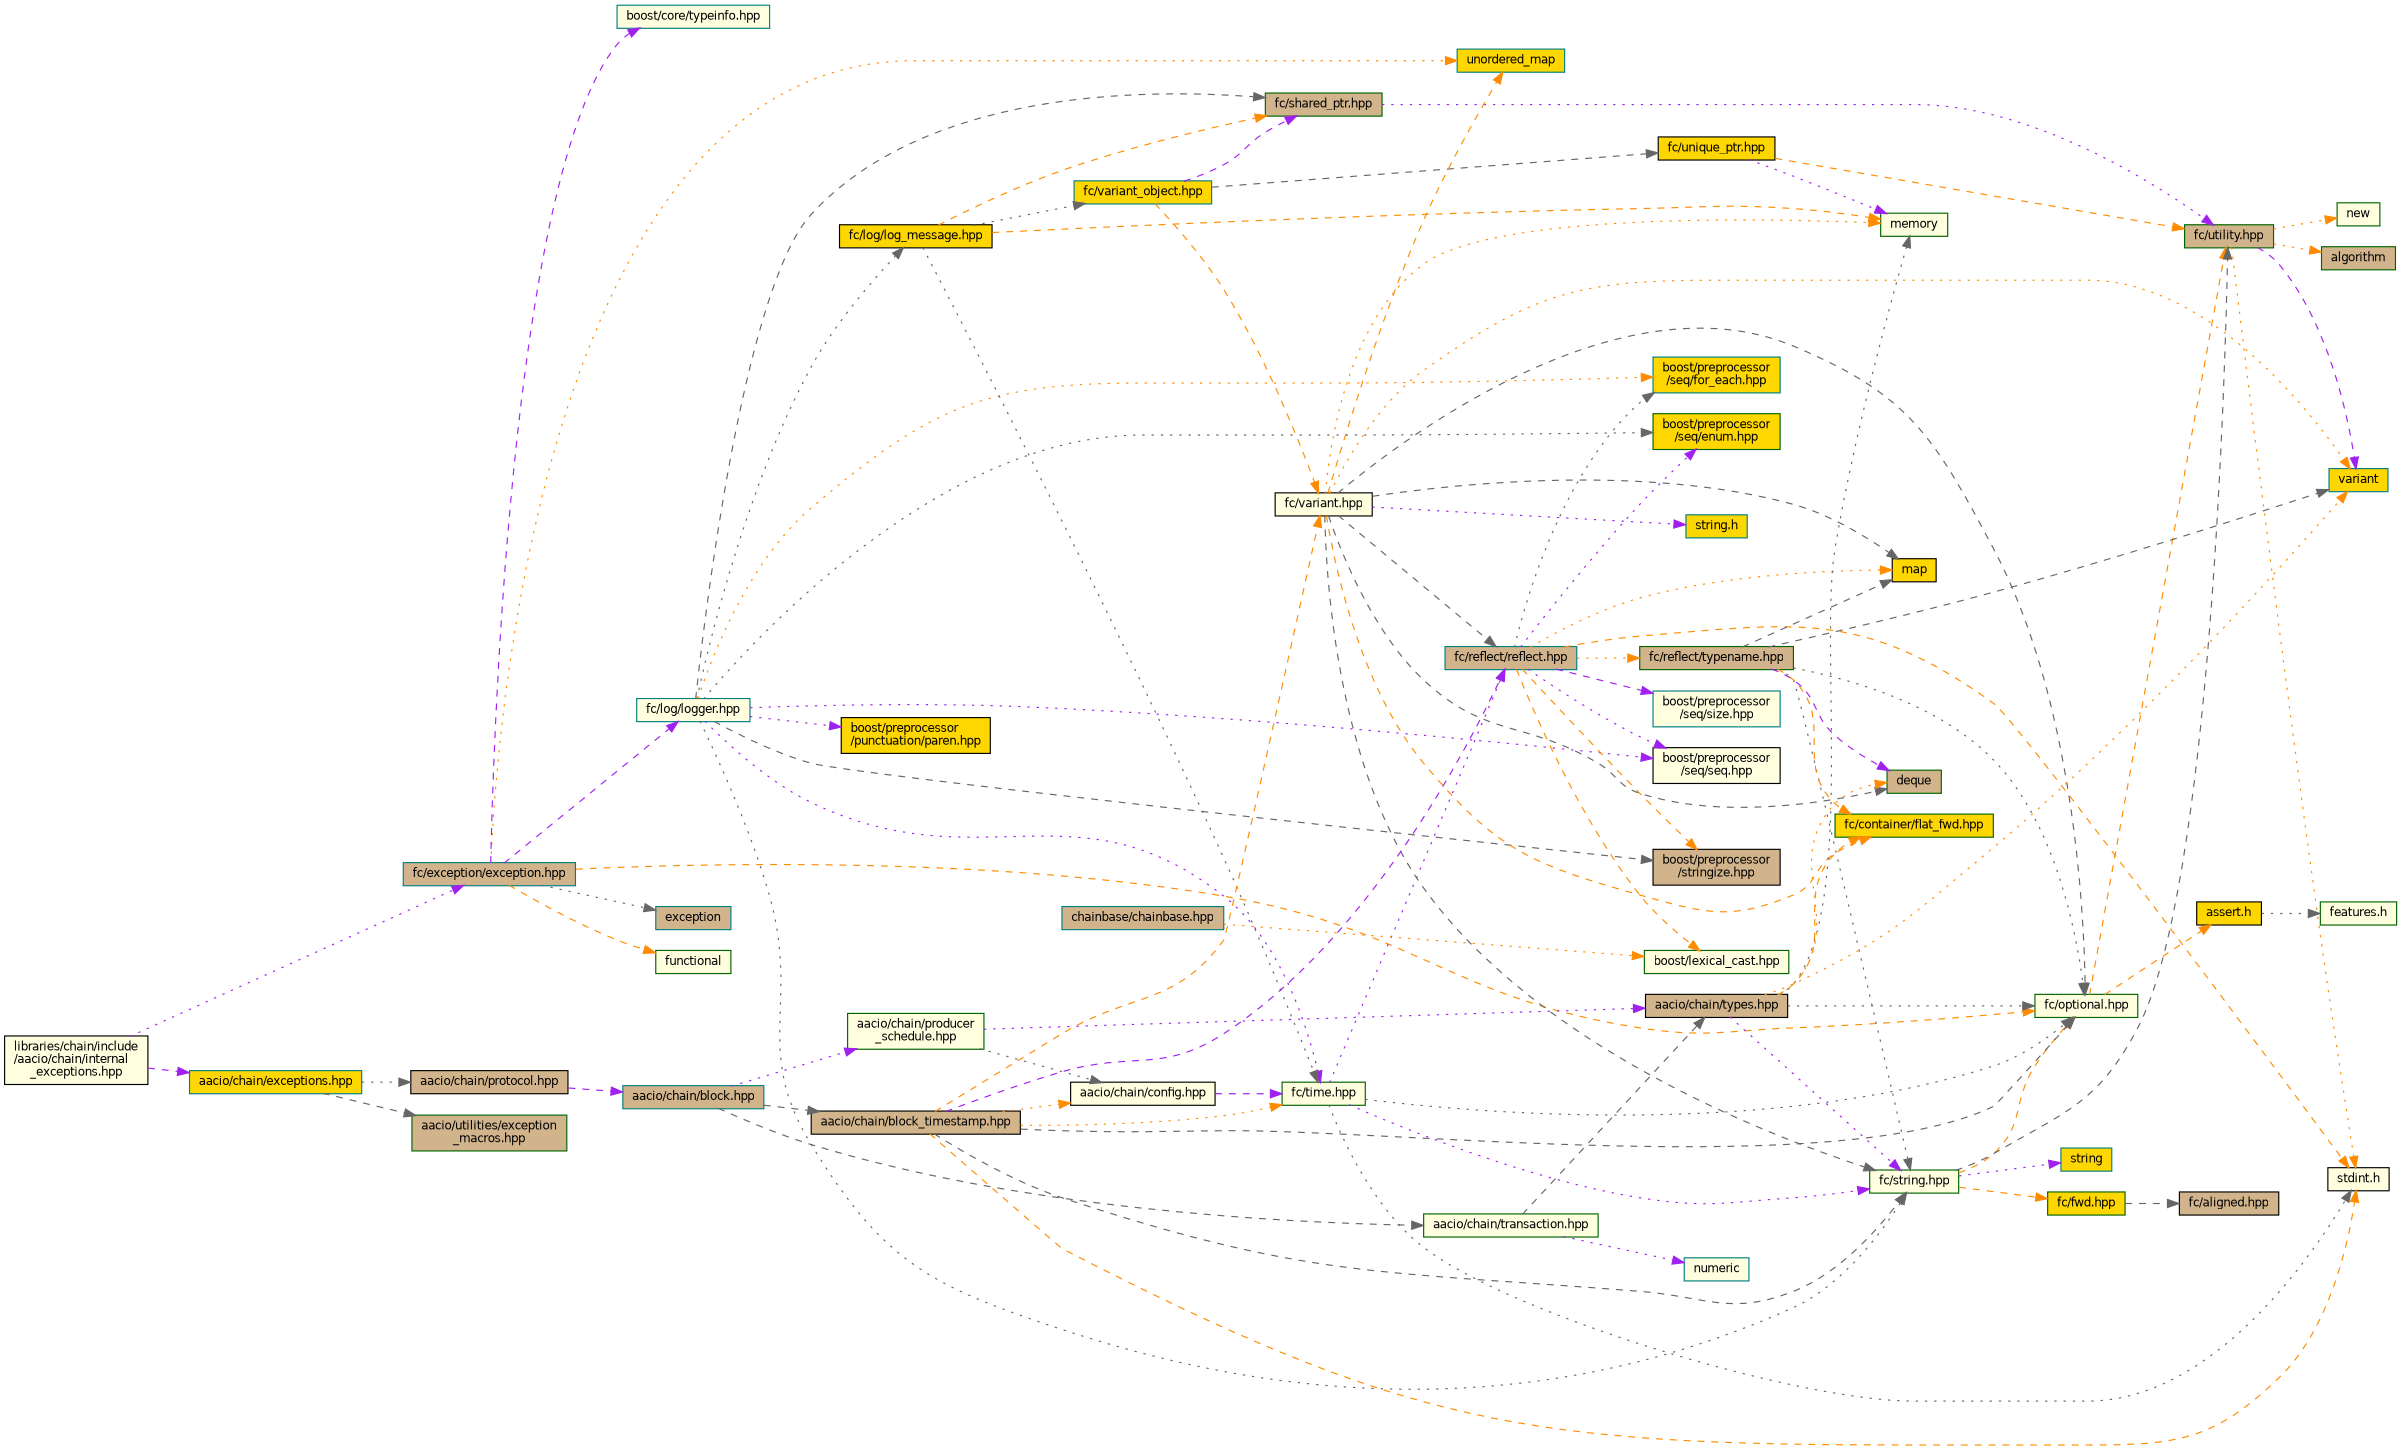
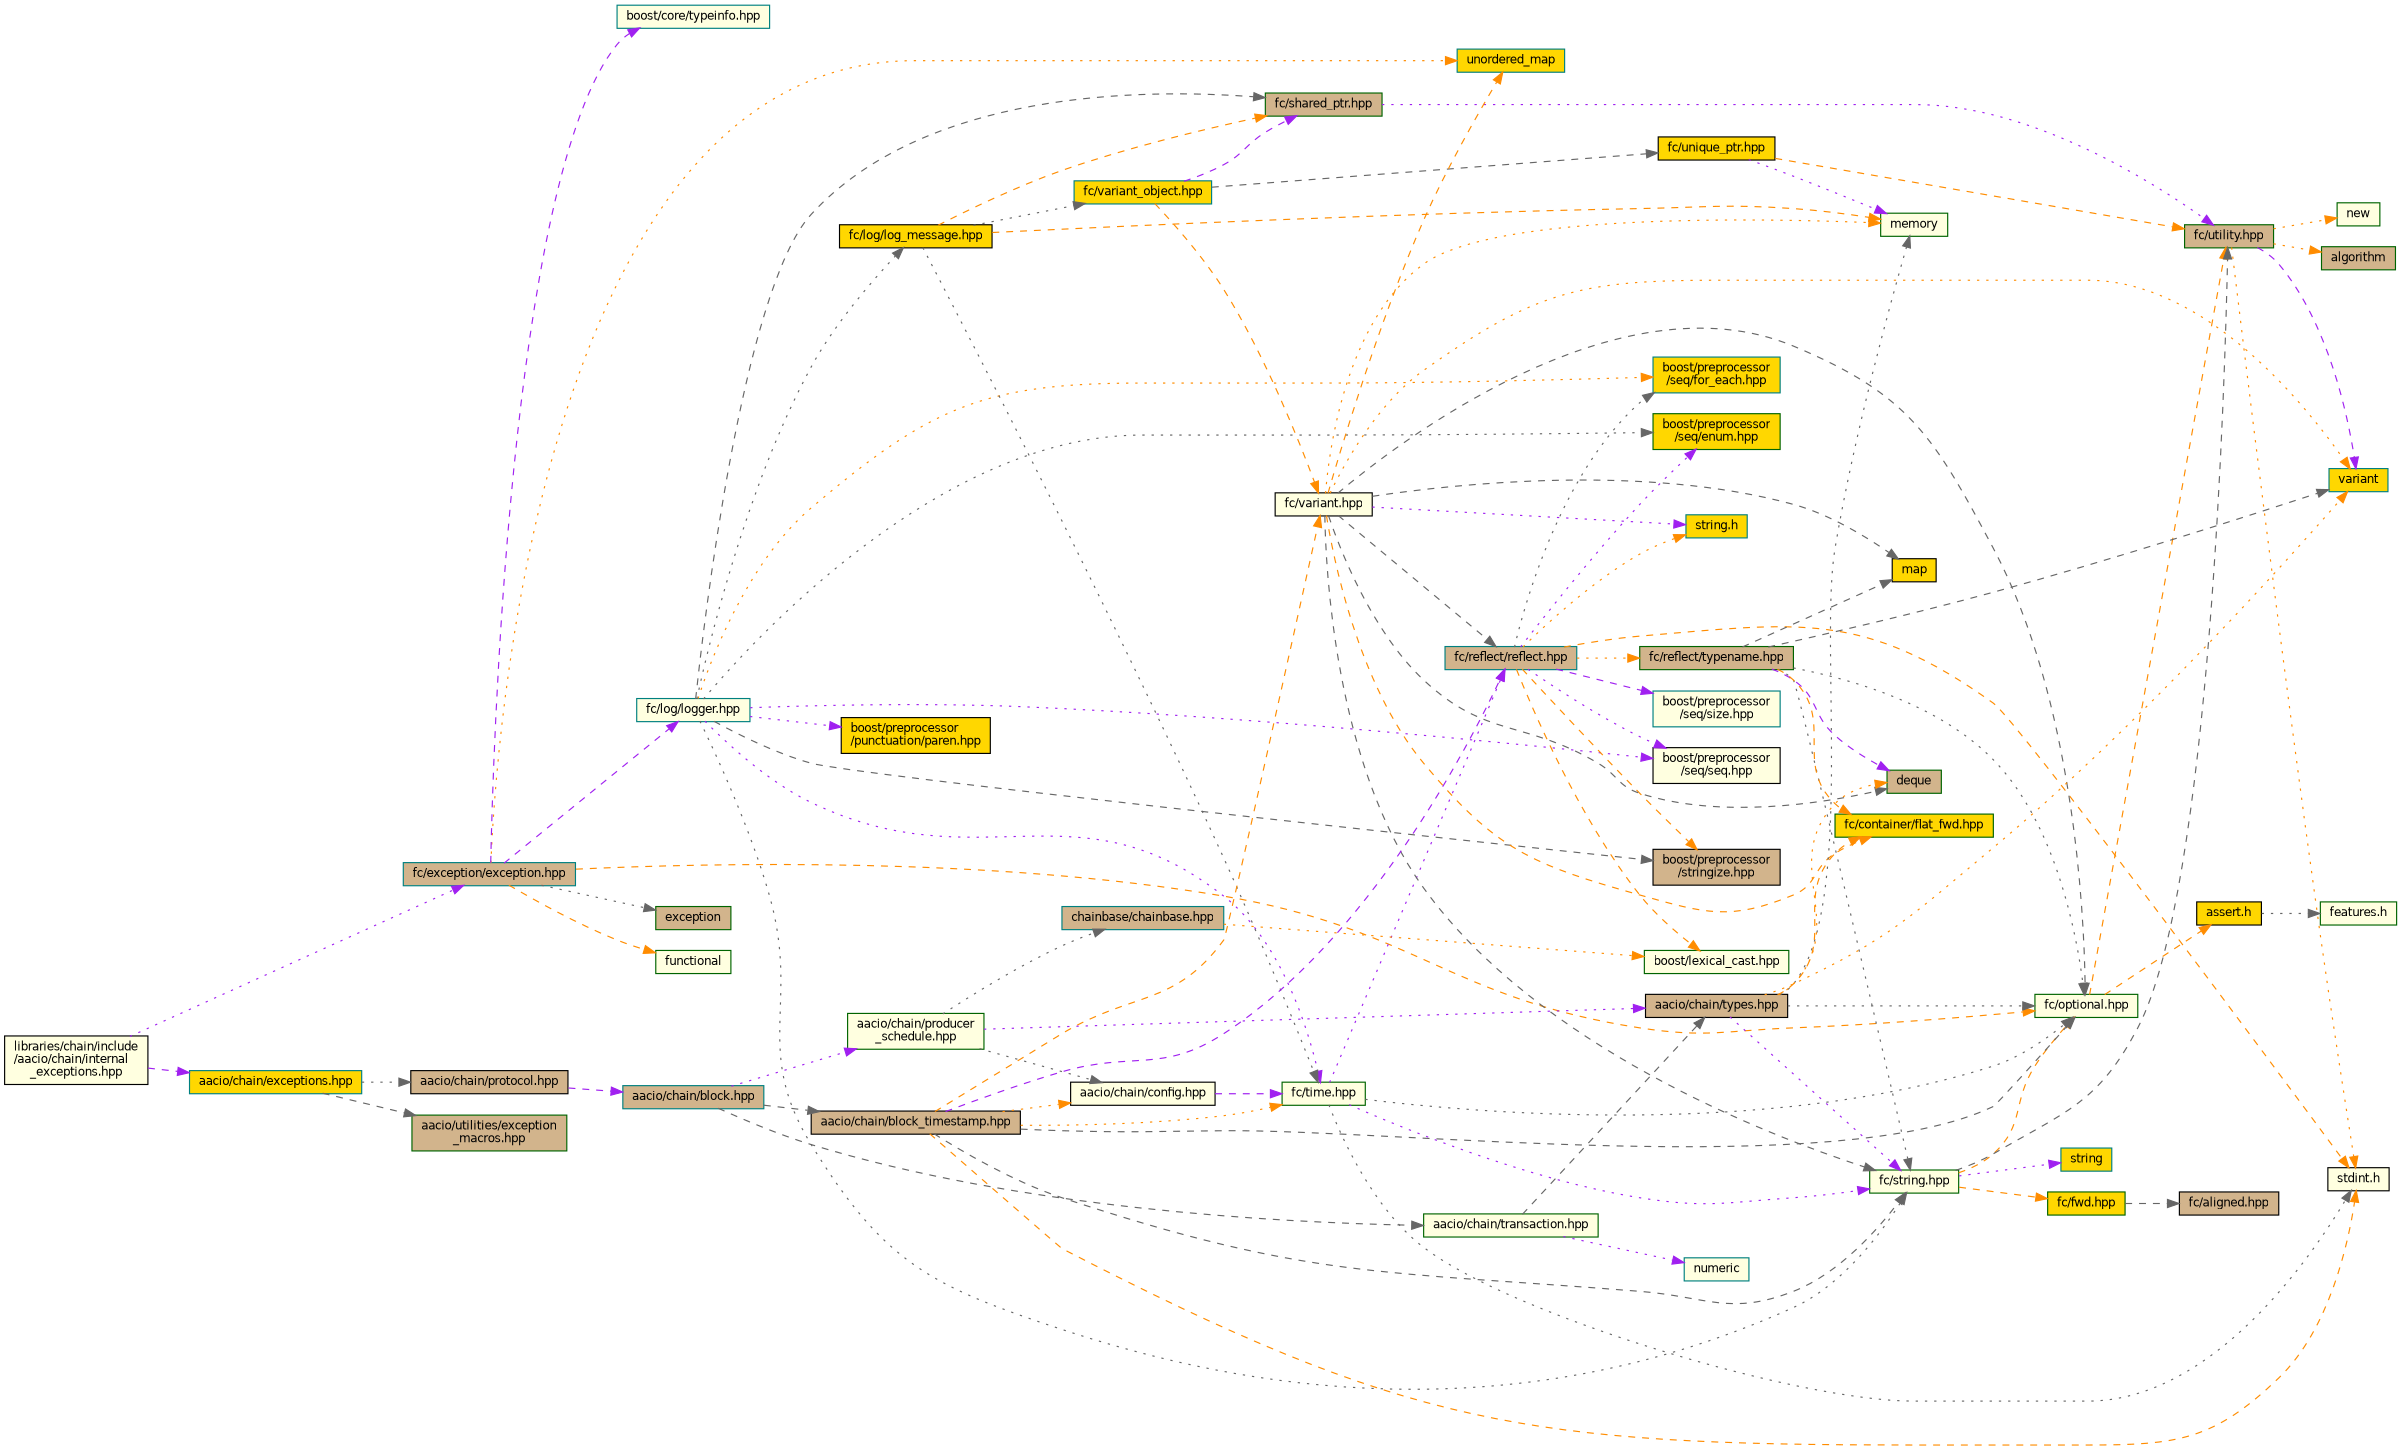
(1700, 585) -> (1594, 585)
(693, 918) -> (693, 918)
none -> (1016, 969)
